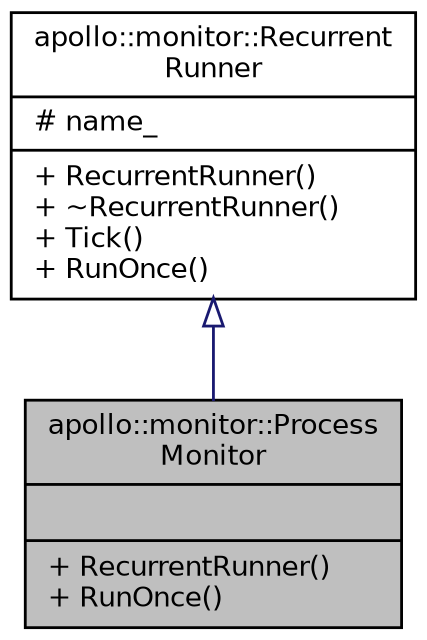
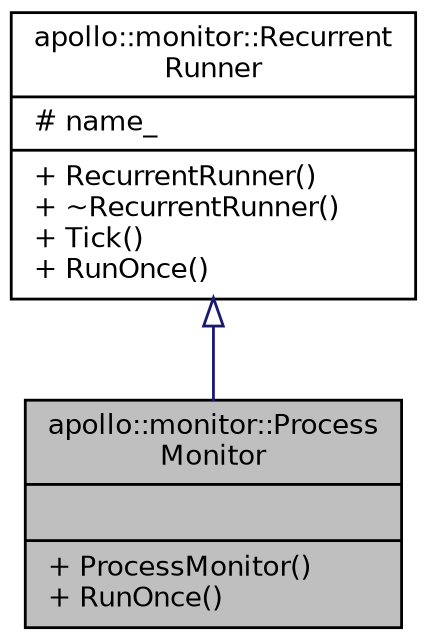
(190, 567) -> (180, 567)
